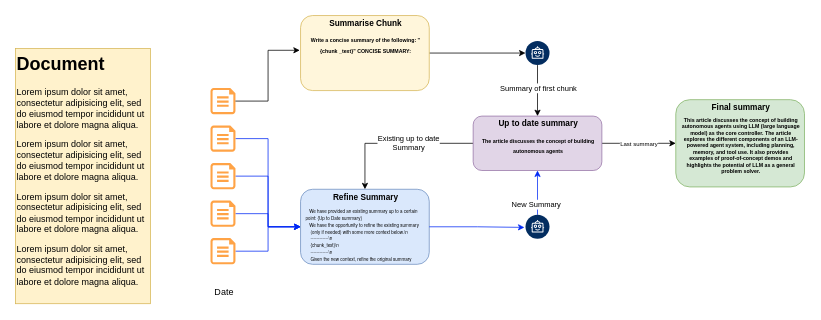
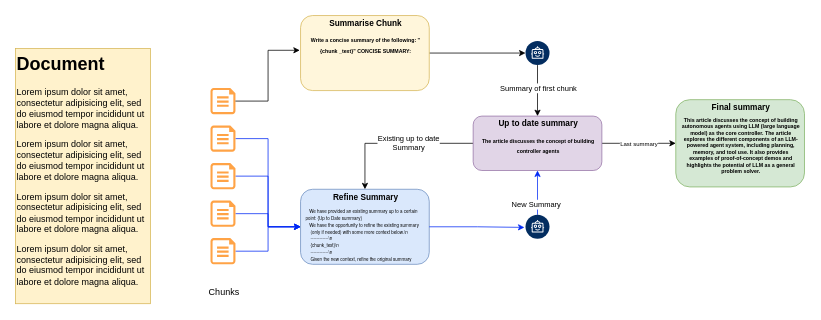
(538, 135) -> (538, 135)
(225, 292) -> (225, 292)
